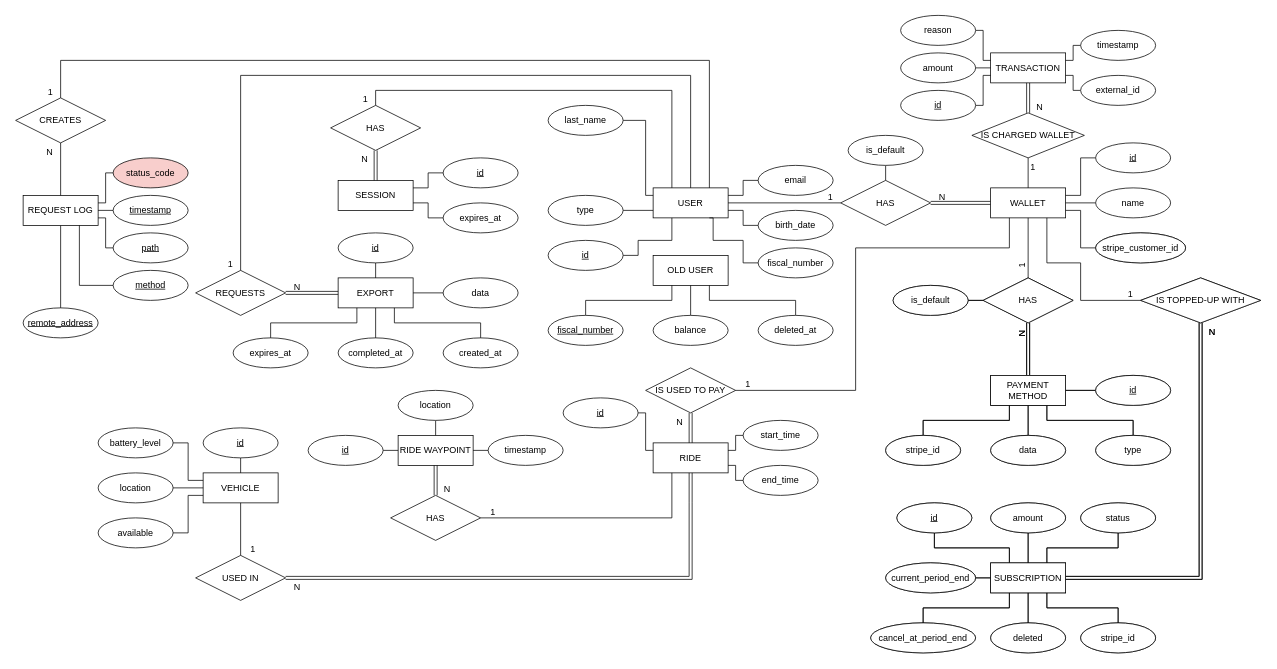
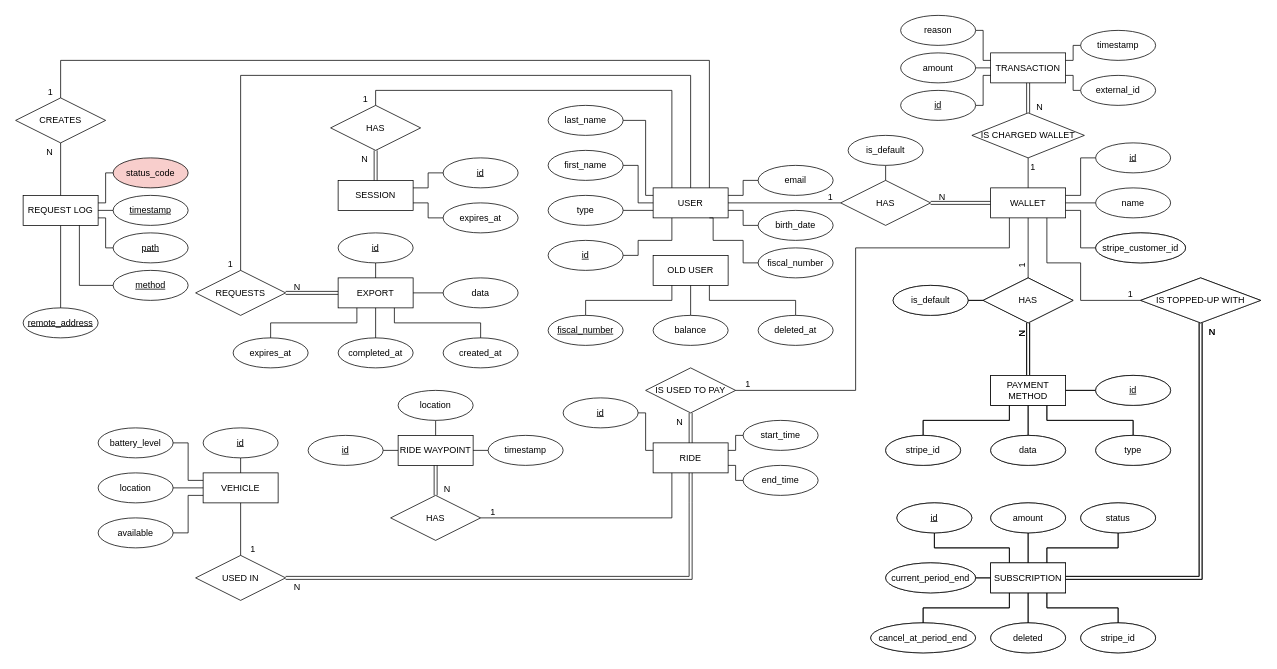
none -> (585, 165)
none -> (638, 184)
